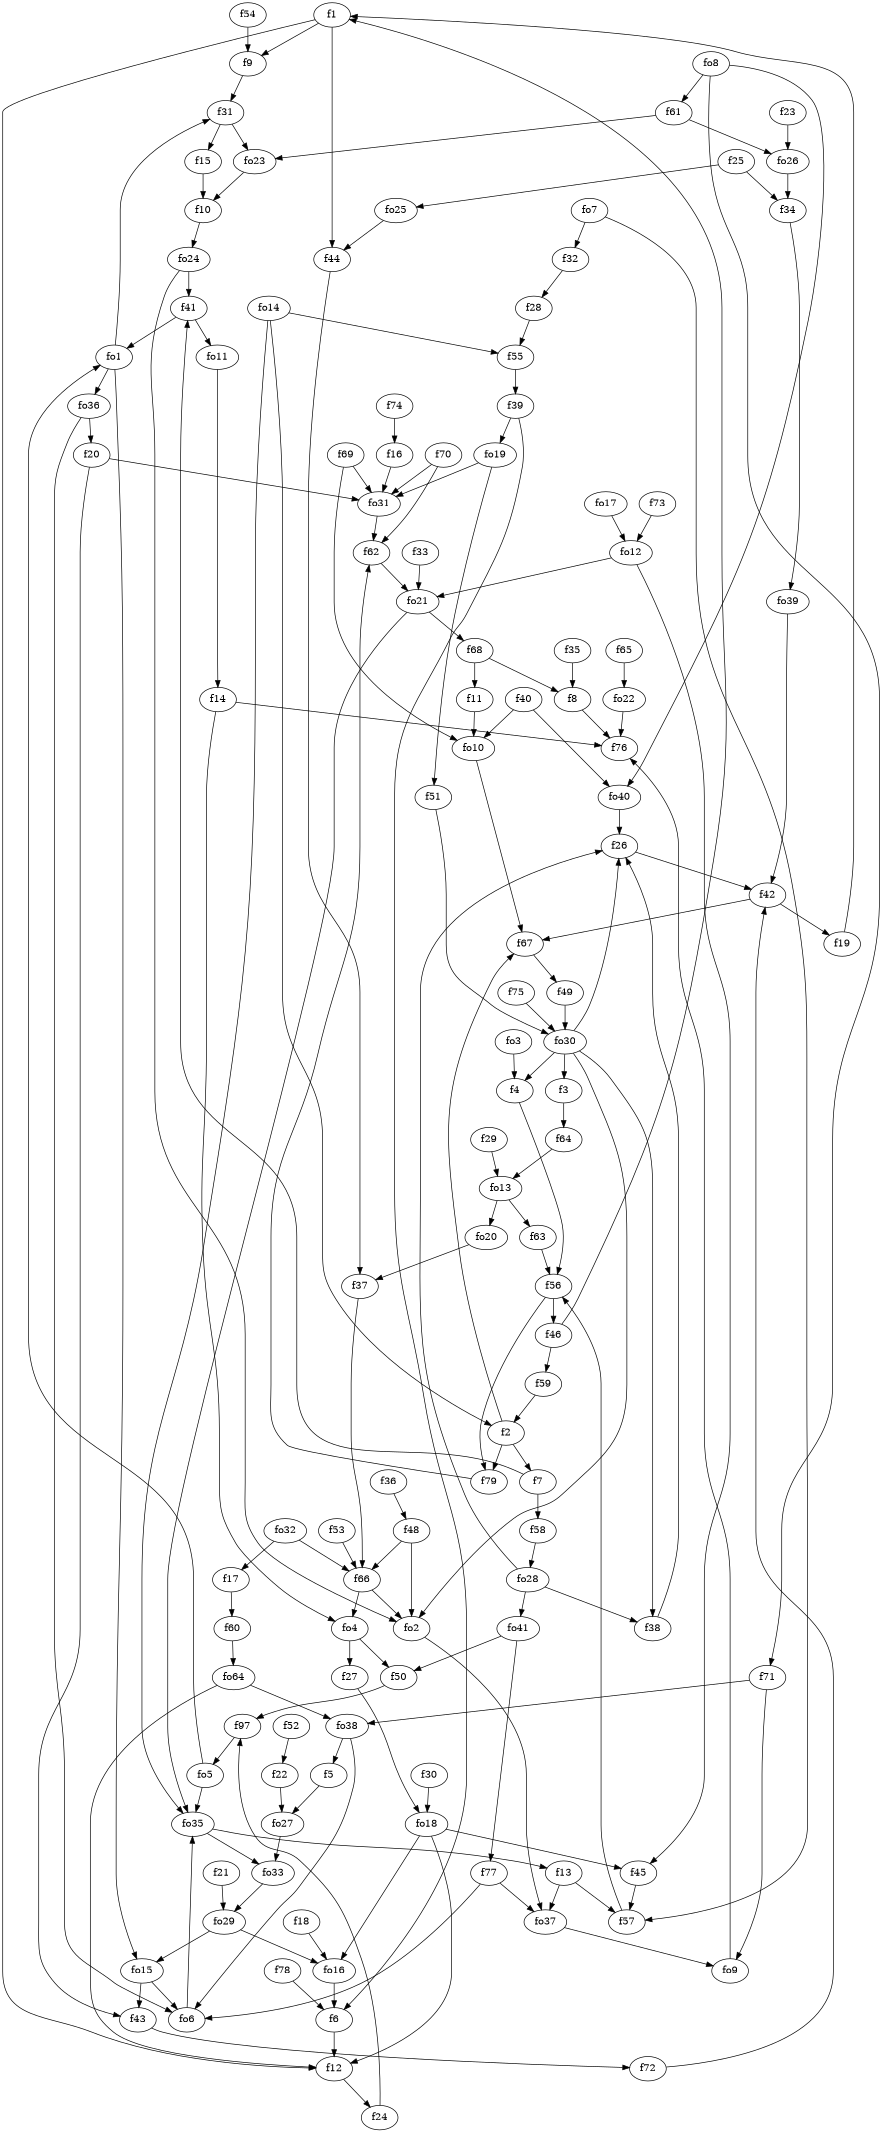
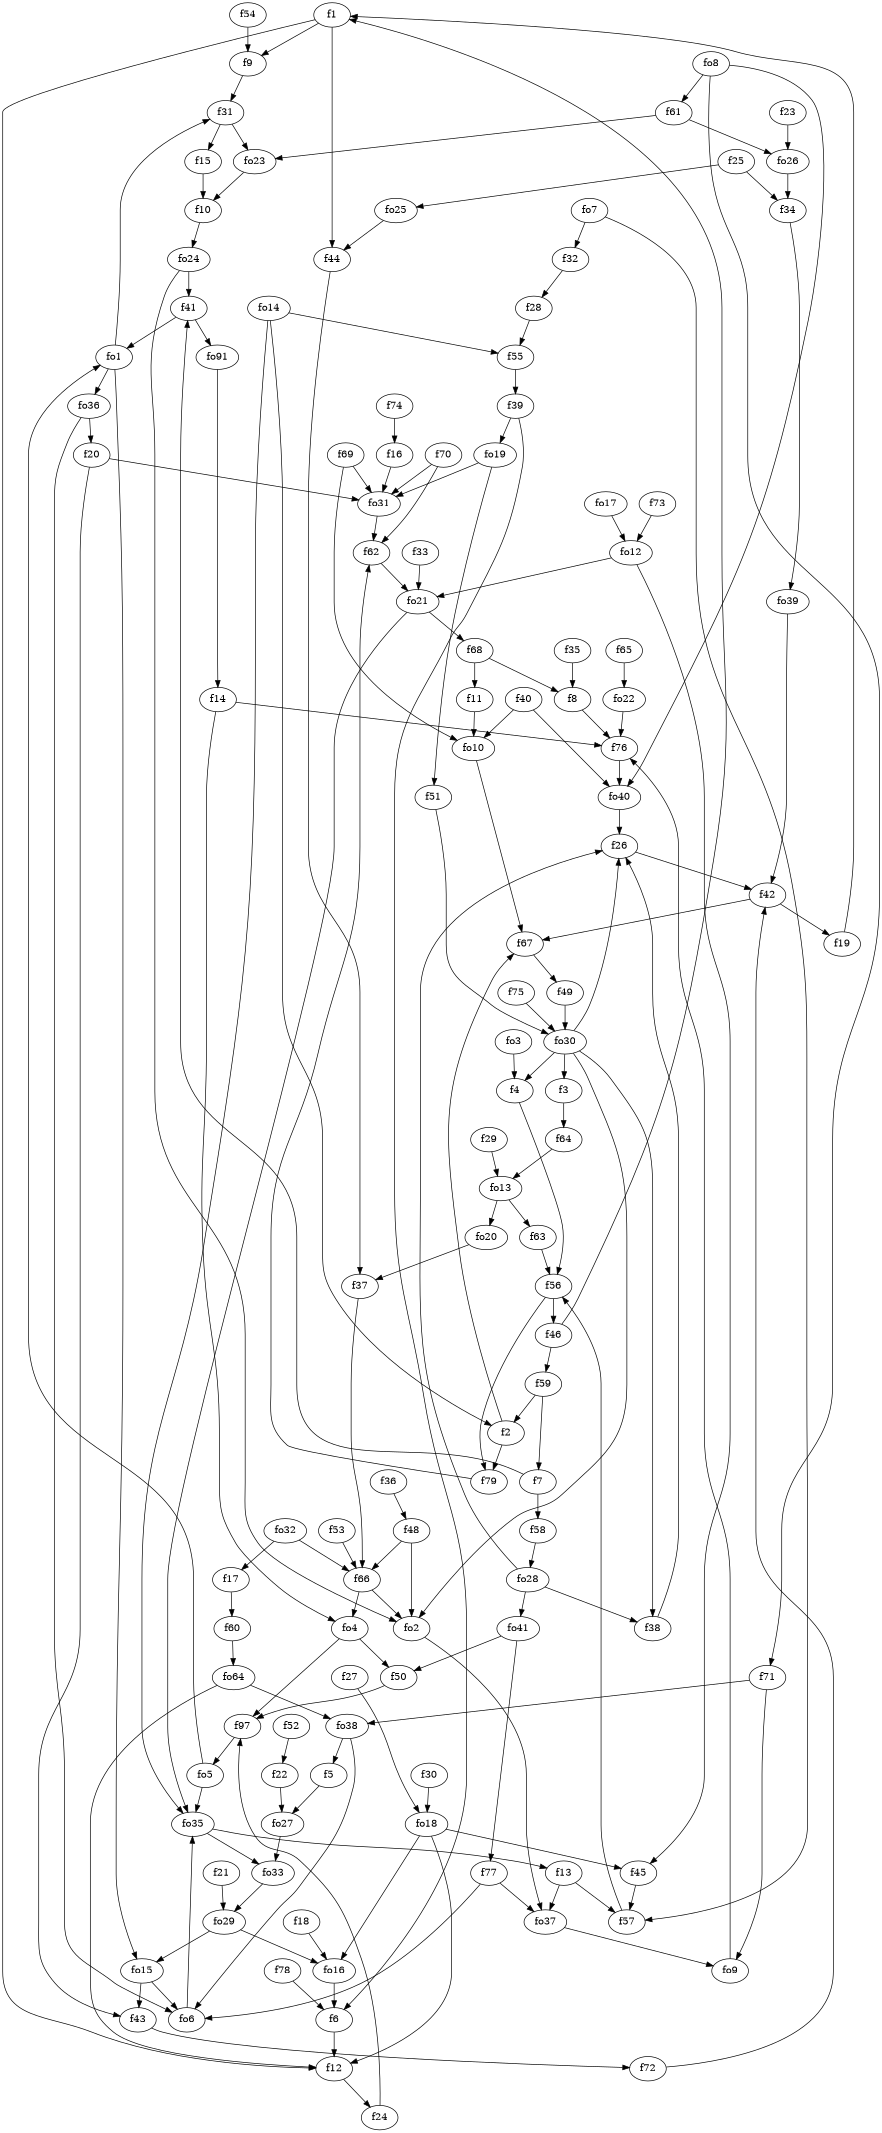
(217, 357) -> (217, 357)
none -> (619, 770)
(520, 1455) -> (541, 1430)
(350, 1650) -> (299, 1675)
